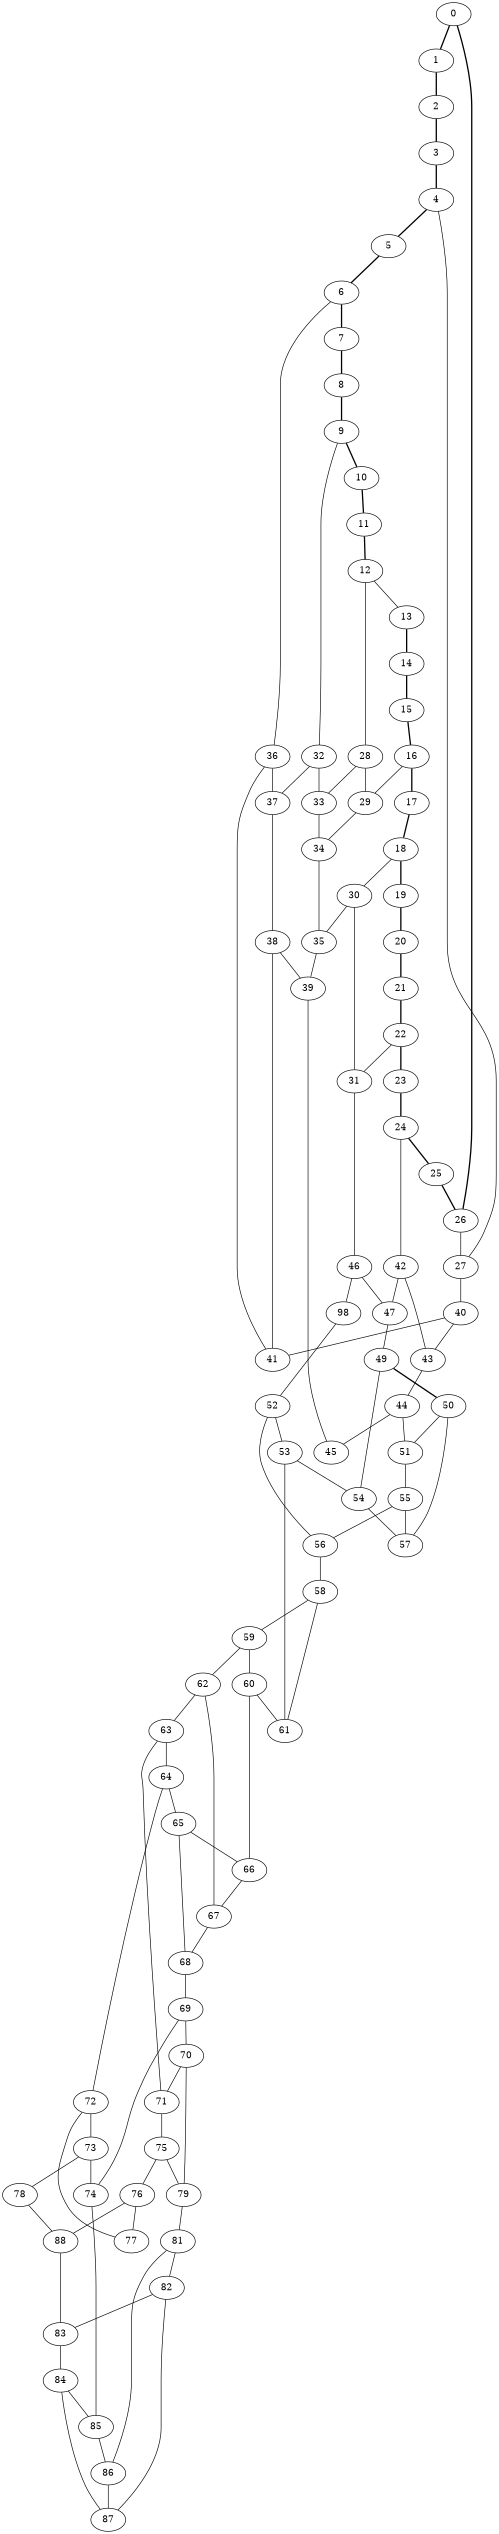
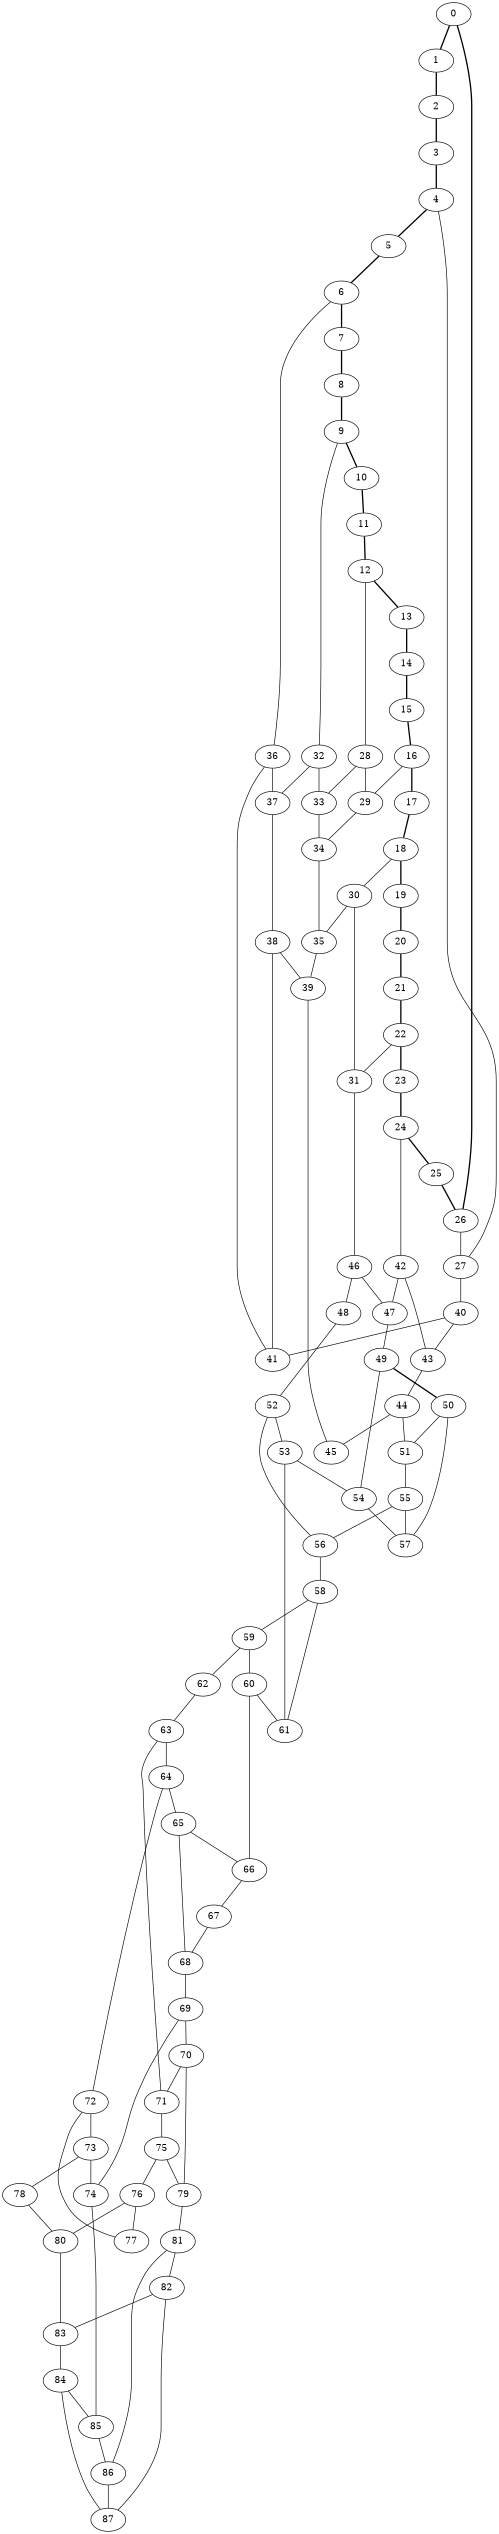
(386, 594) -> (386, 594)
(343, 1313) -> (343, 1313)
(214, 1800) -> none
(61, 2241) -> (61, 2241)
